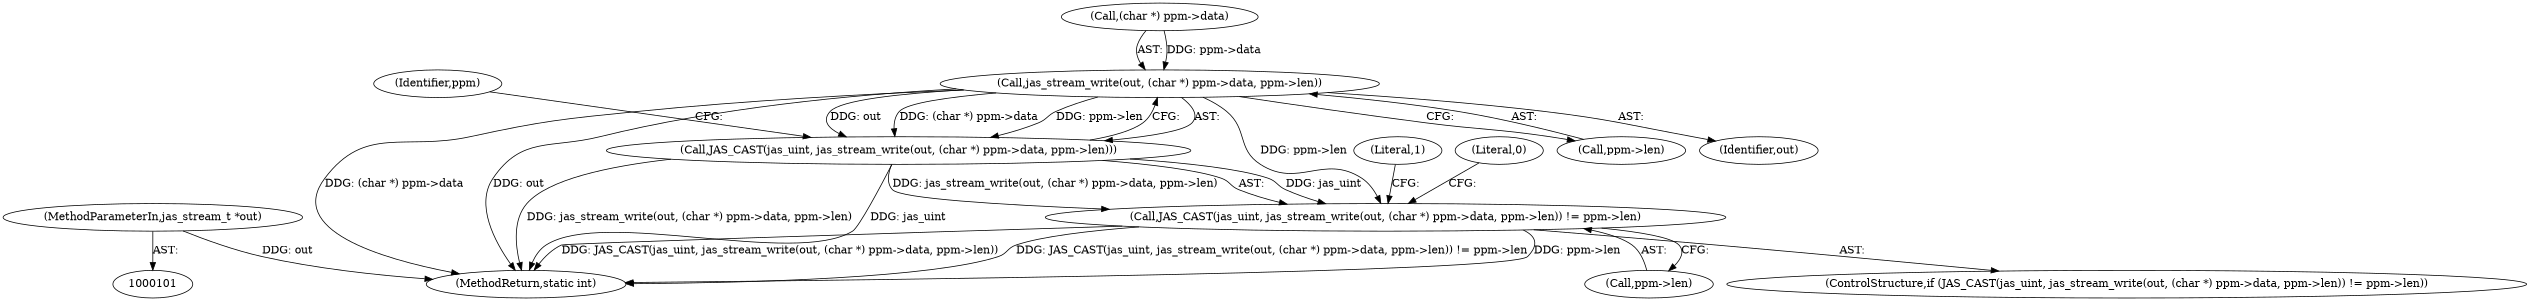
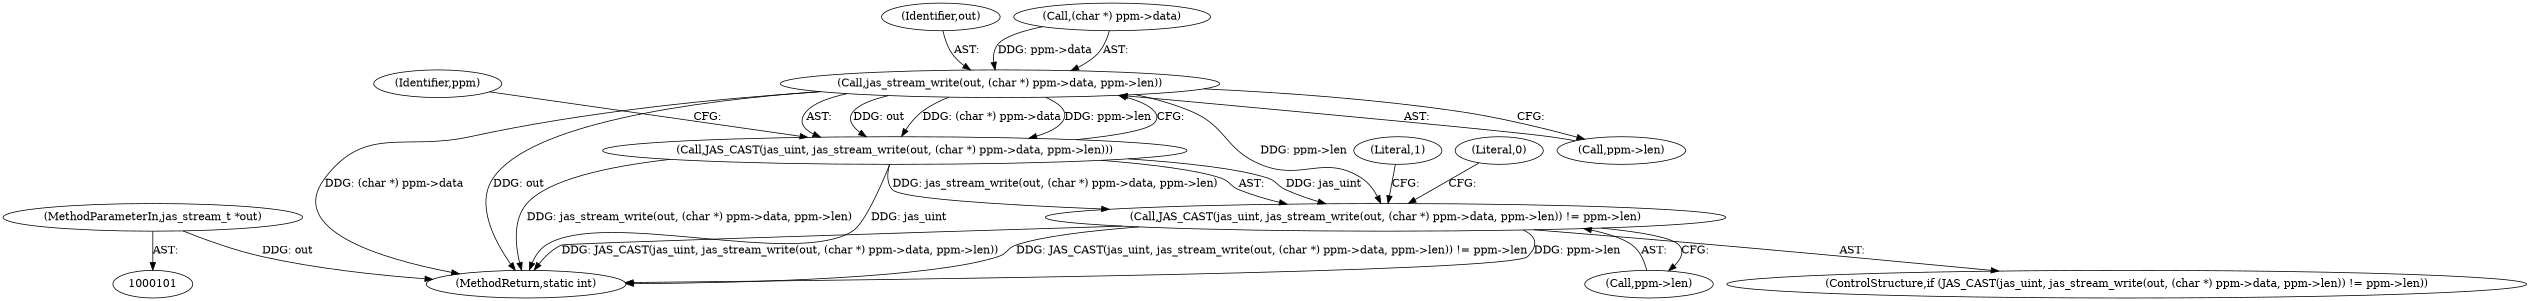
(1519, 108) -> (950, 50)
